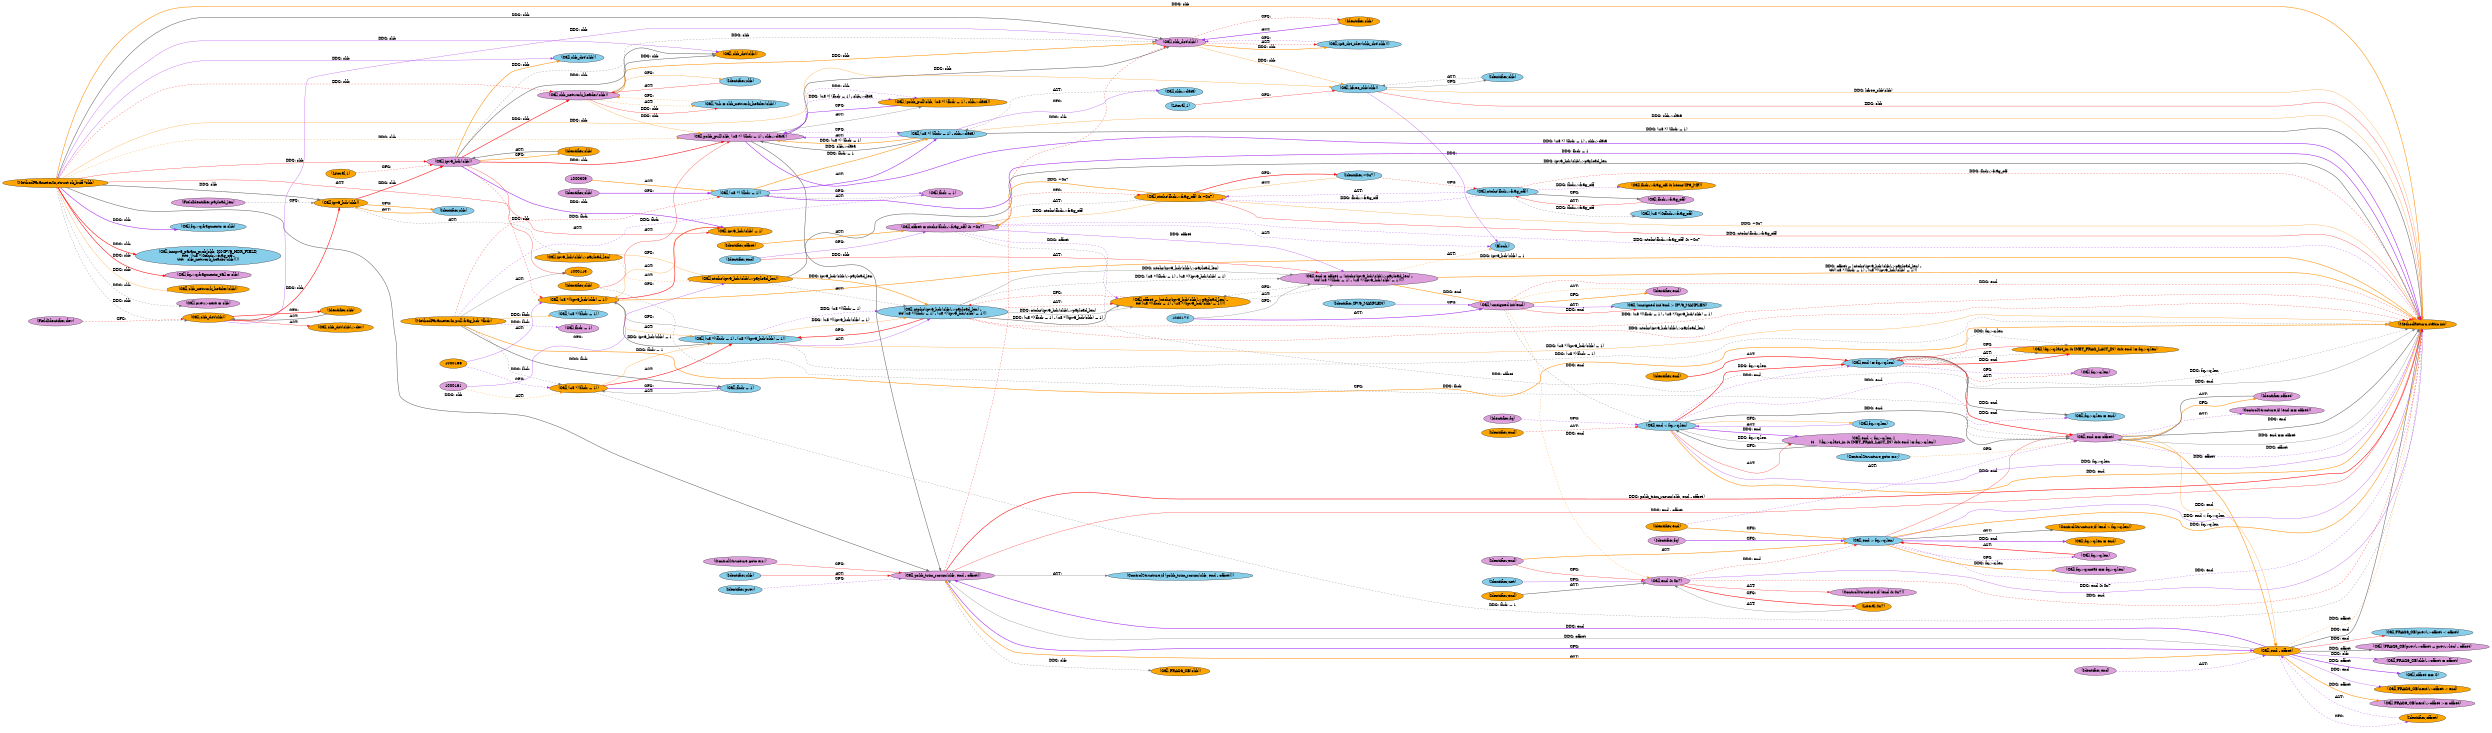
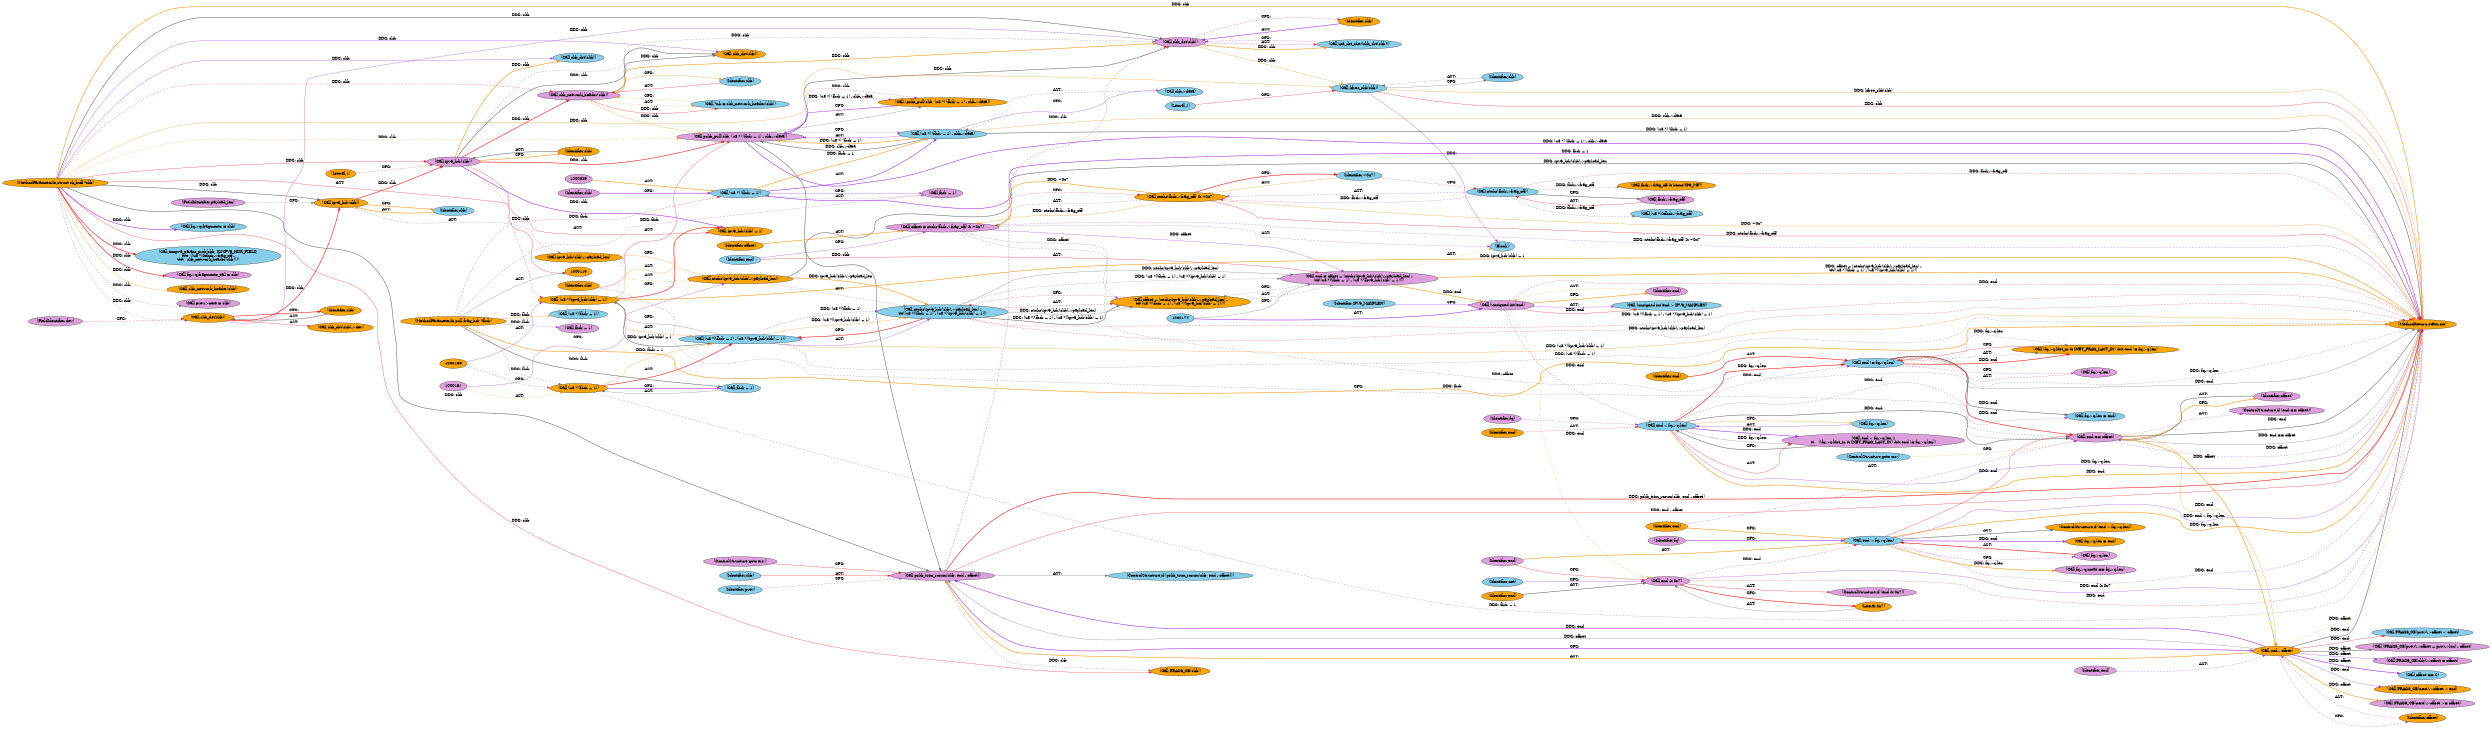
(1576, 188) -> (1576, 188)
none -> (529, 533)
(2340, 654) -> (2340, 654)
